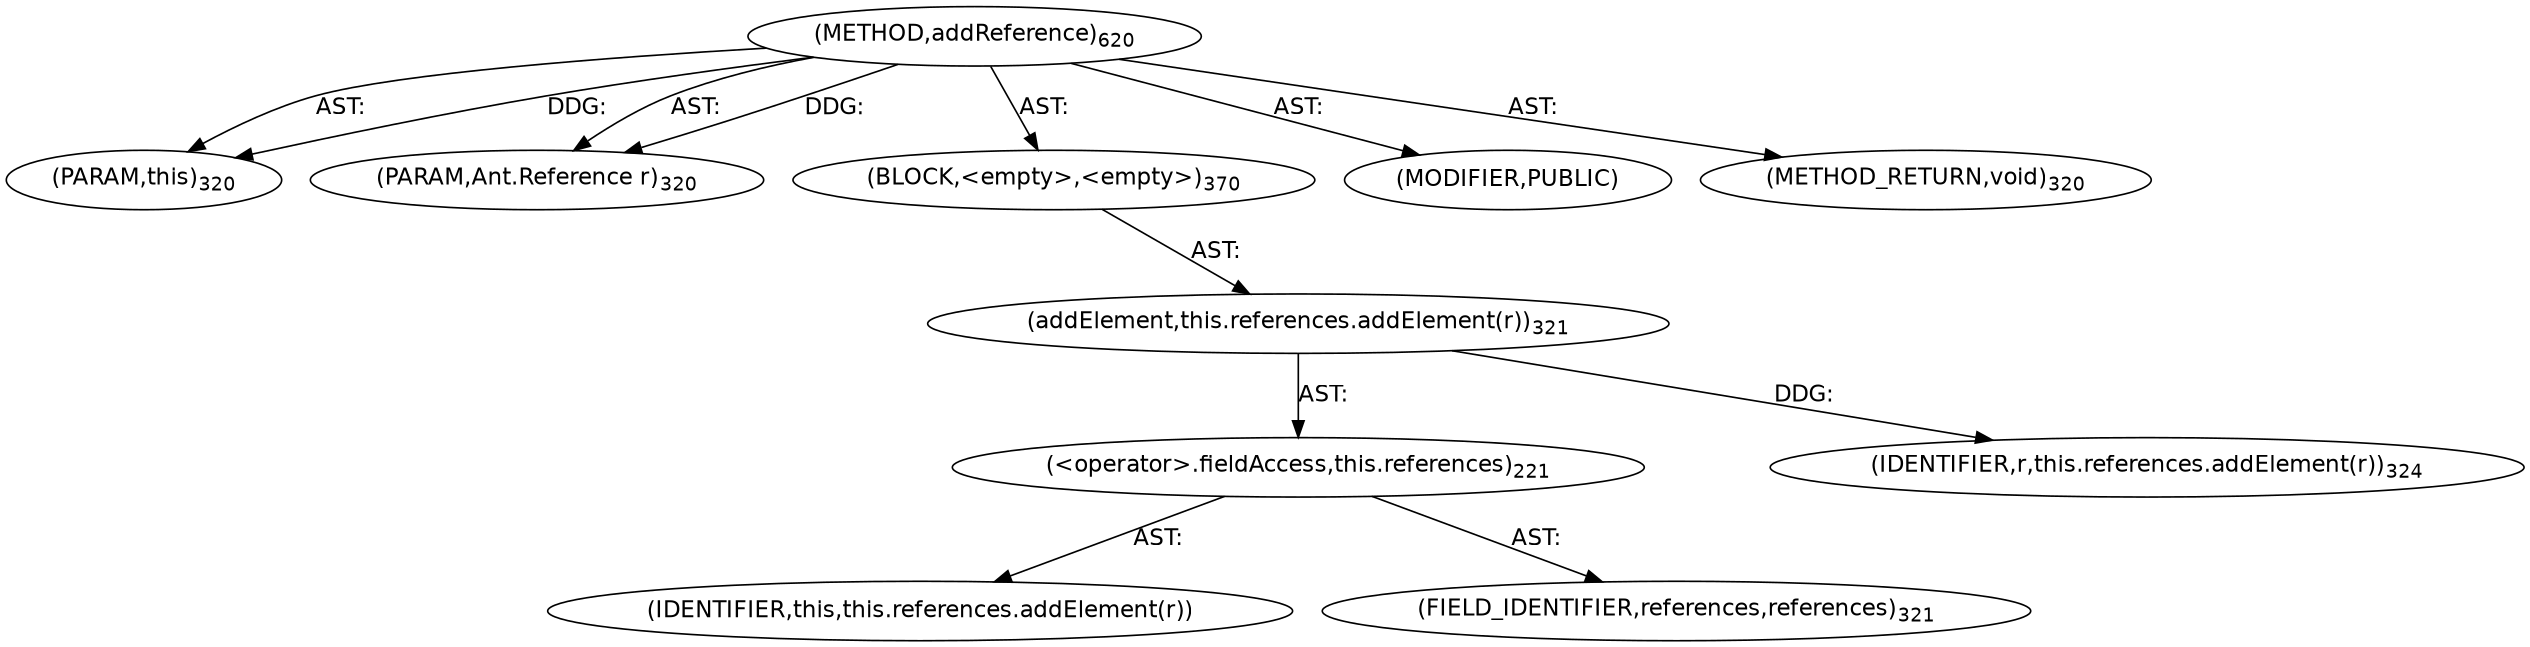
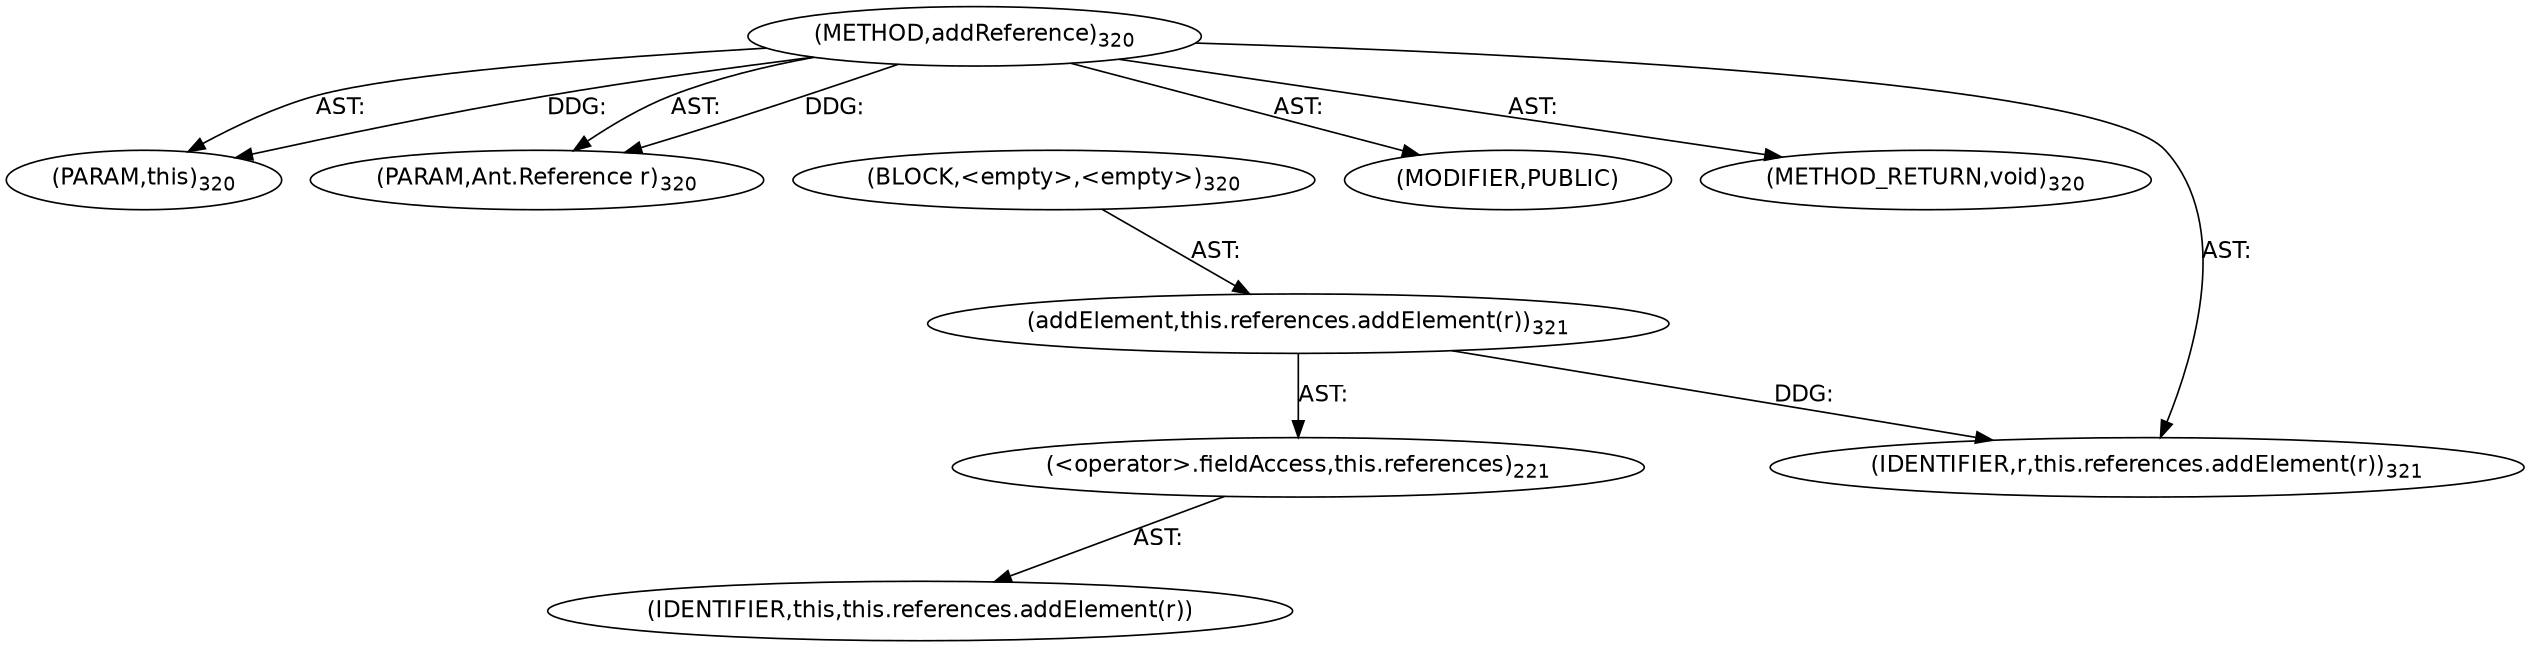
(1117, 34) -> (1117, 34)
(1010, 101) -> (1828, 79)
(1222, 178) -> (1222, 178)
(2405, 465) -> (2405, 465)
(1676, 611) -> none
